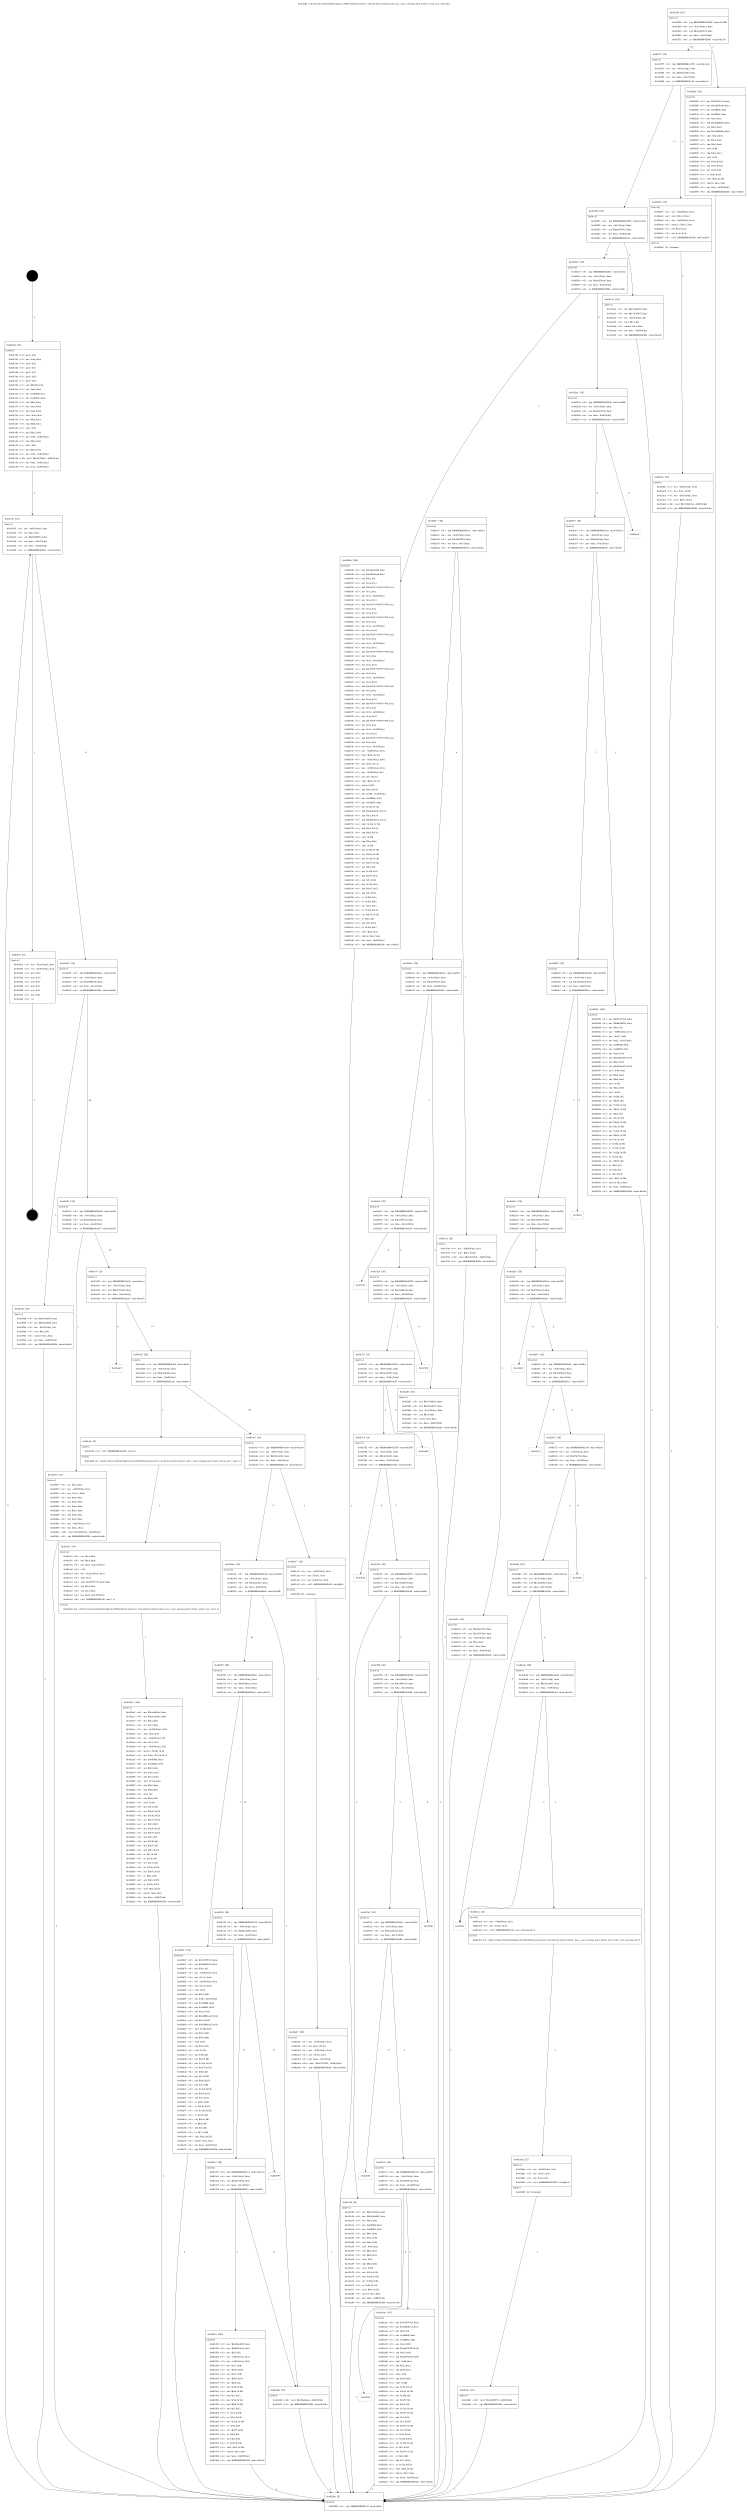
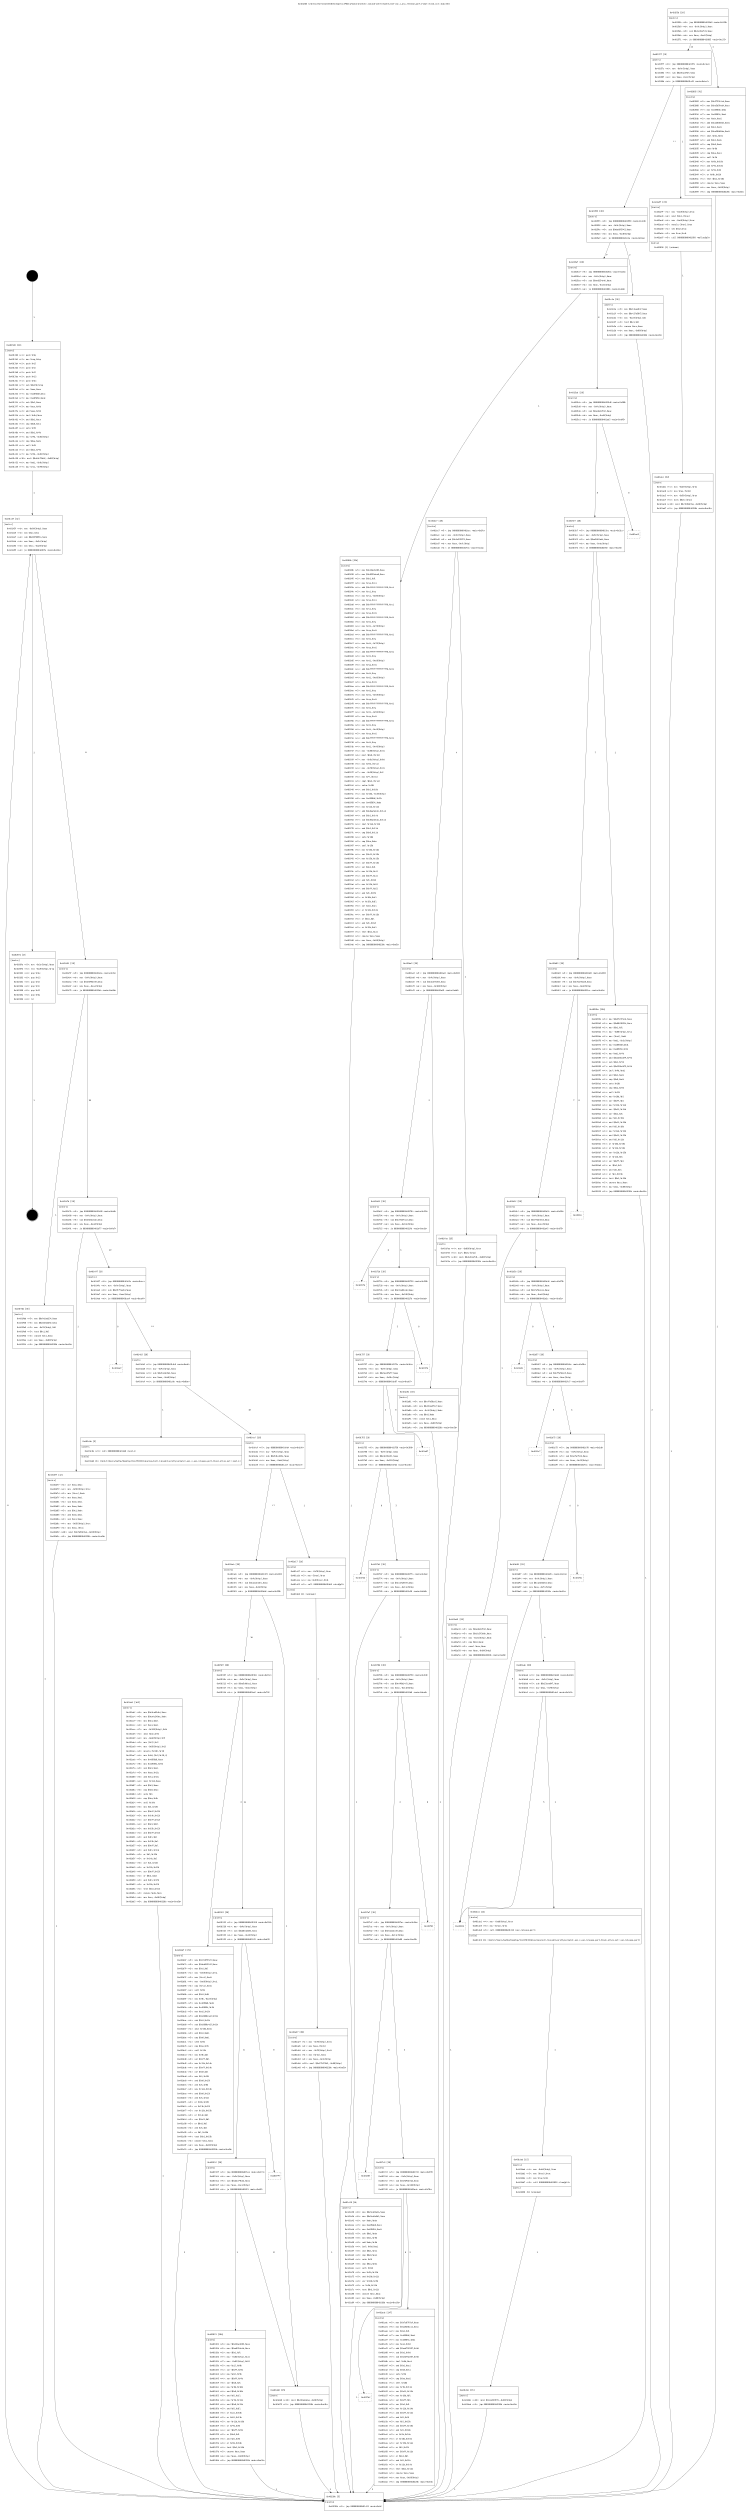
(140, 1578) -> none
